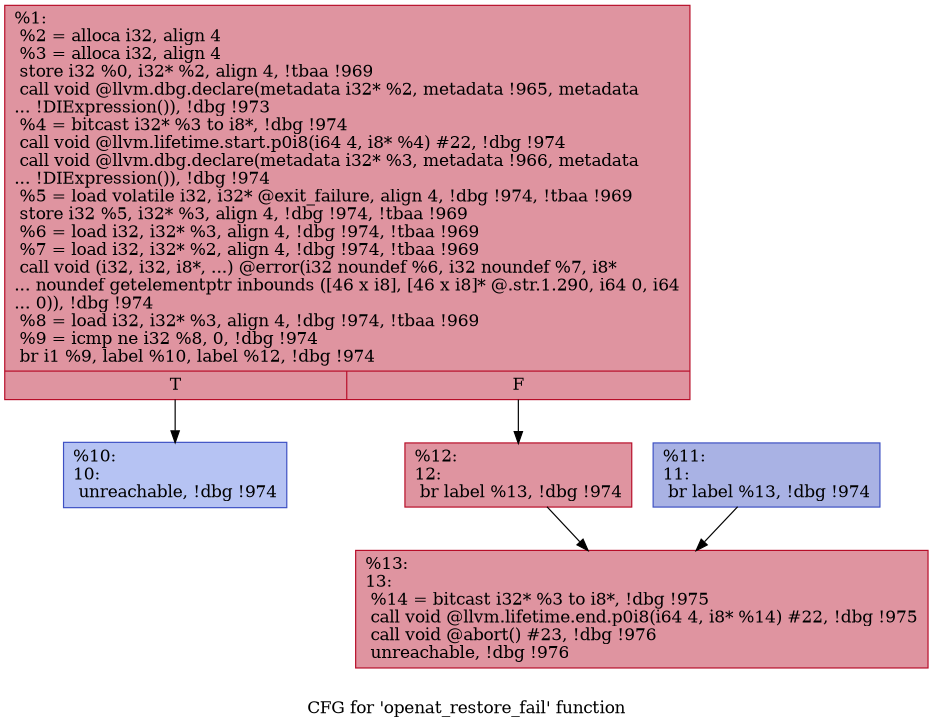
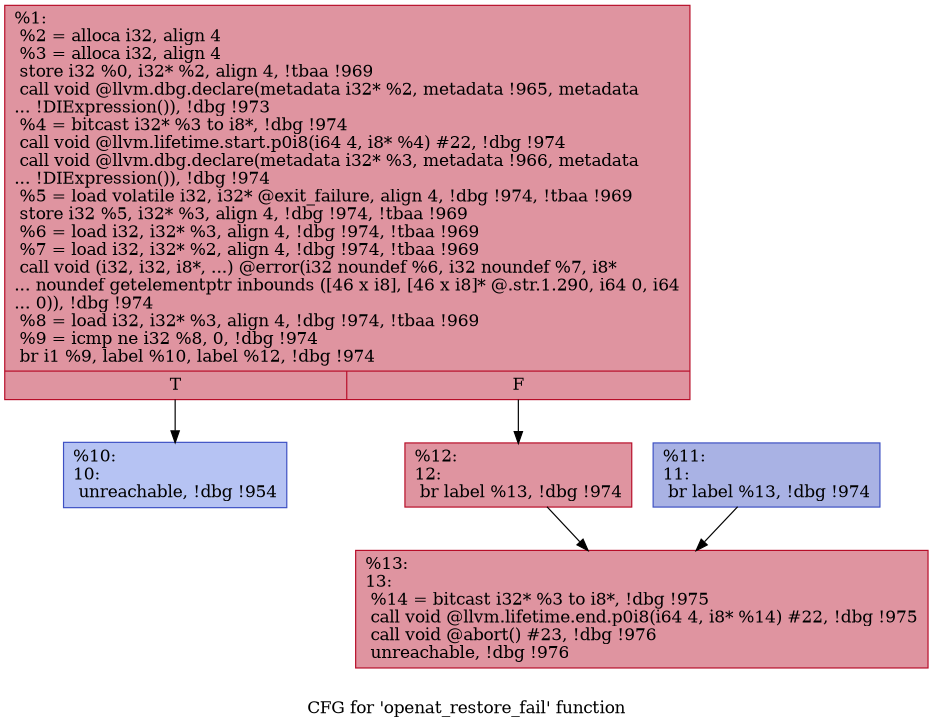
(175, 492) -> (175, 492)
